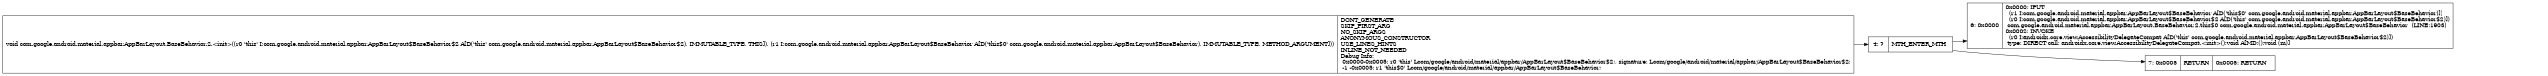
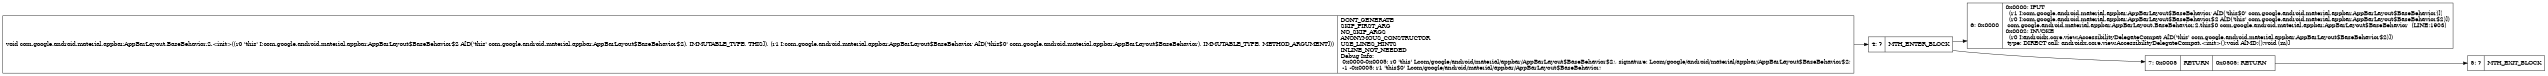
(1919, 44) -> (1919, 44)
(2244, 63) -> (2244, 63)
none -> (2506, 63)
